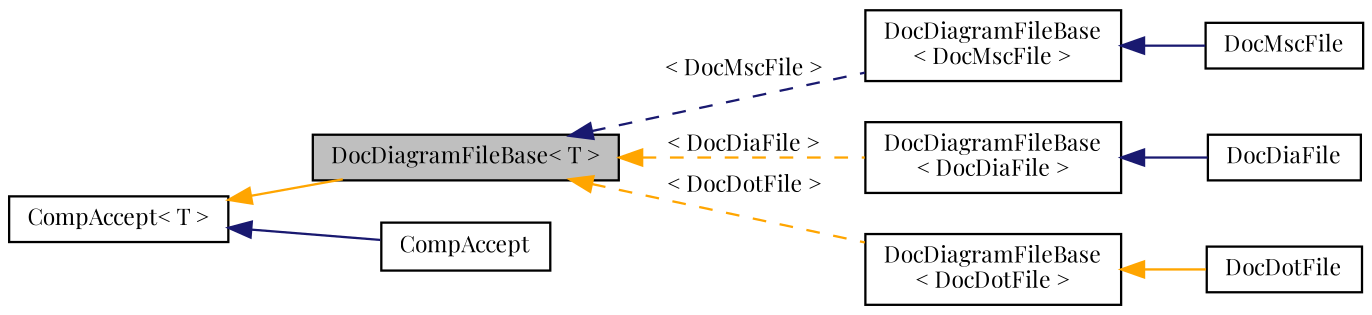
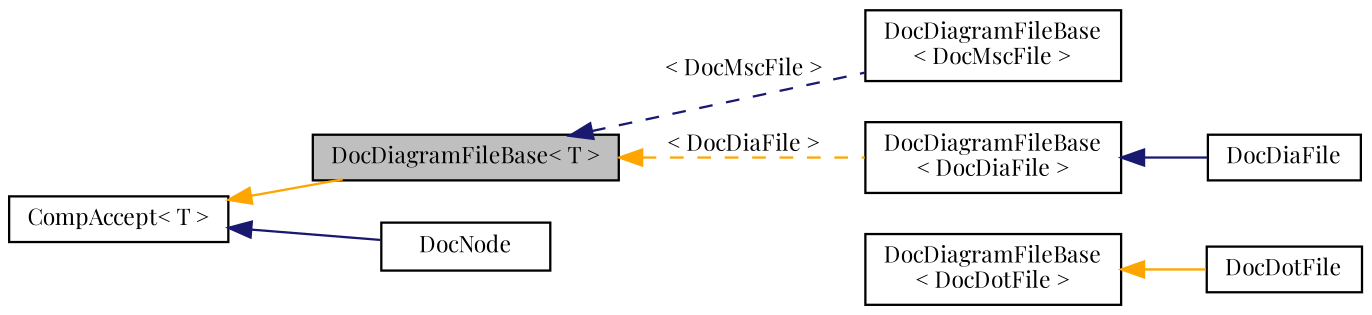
(1284, 46) -> none
(728, 213) -> none
(466, 247) -> (466, 247)
